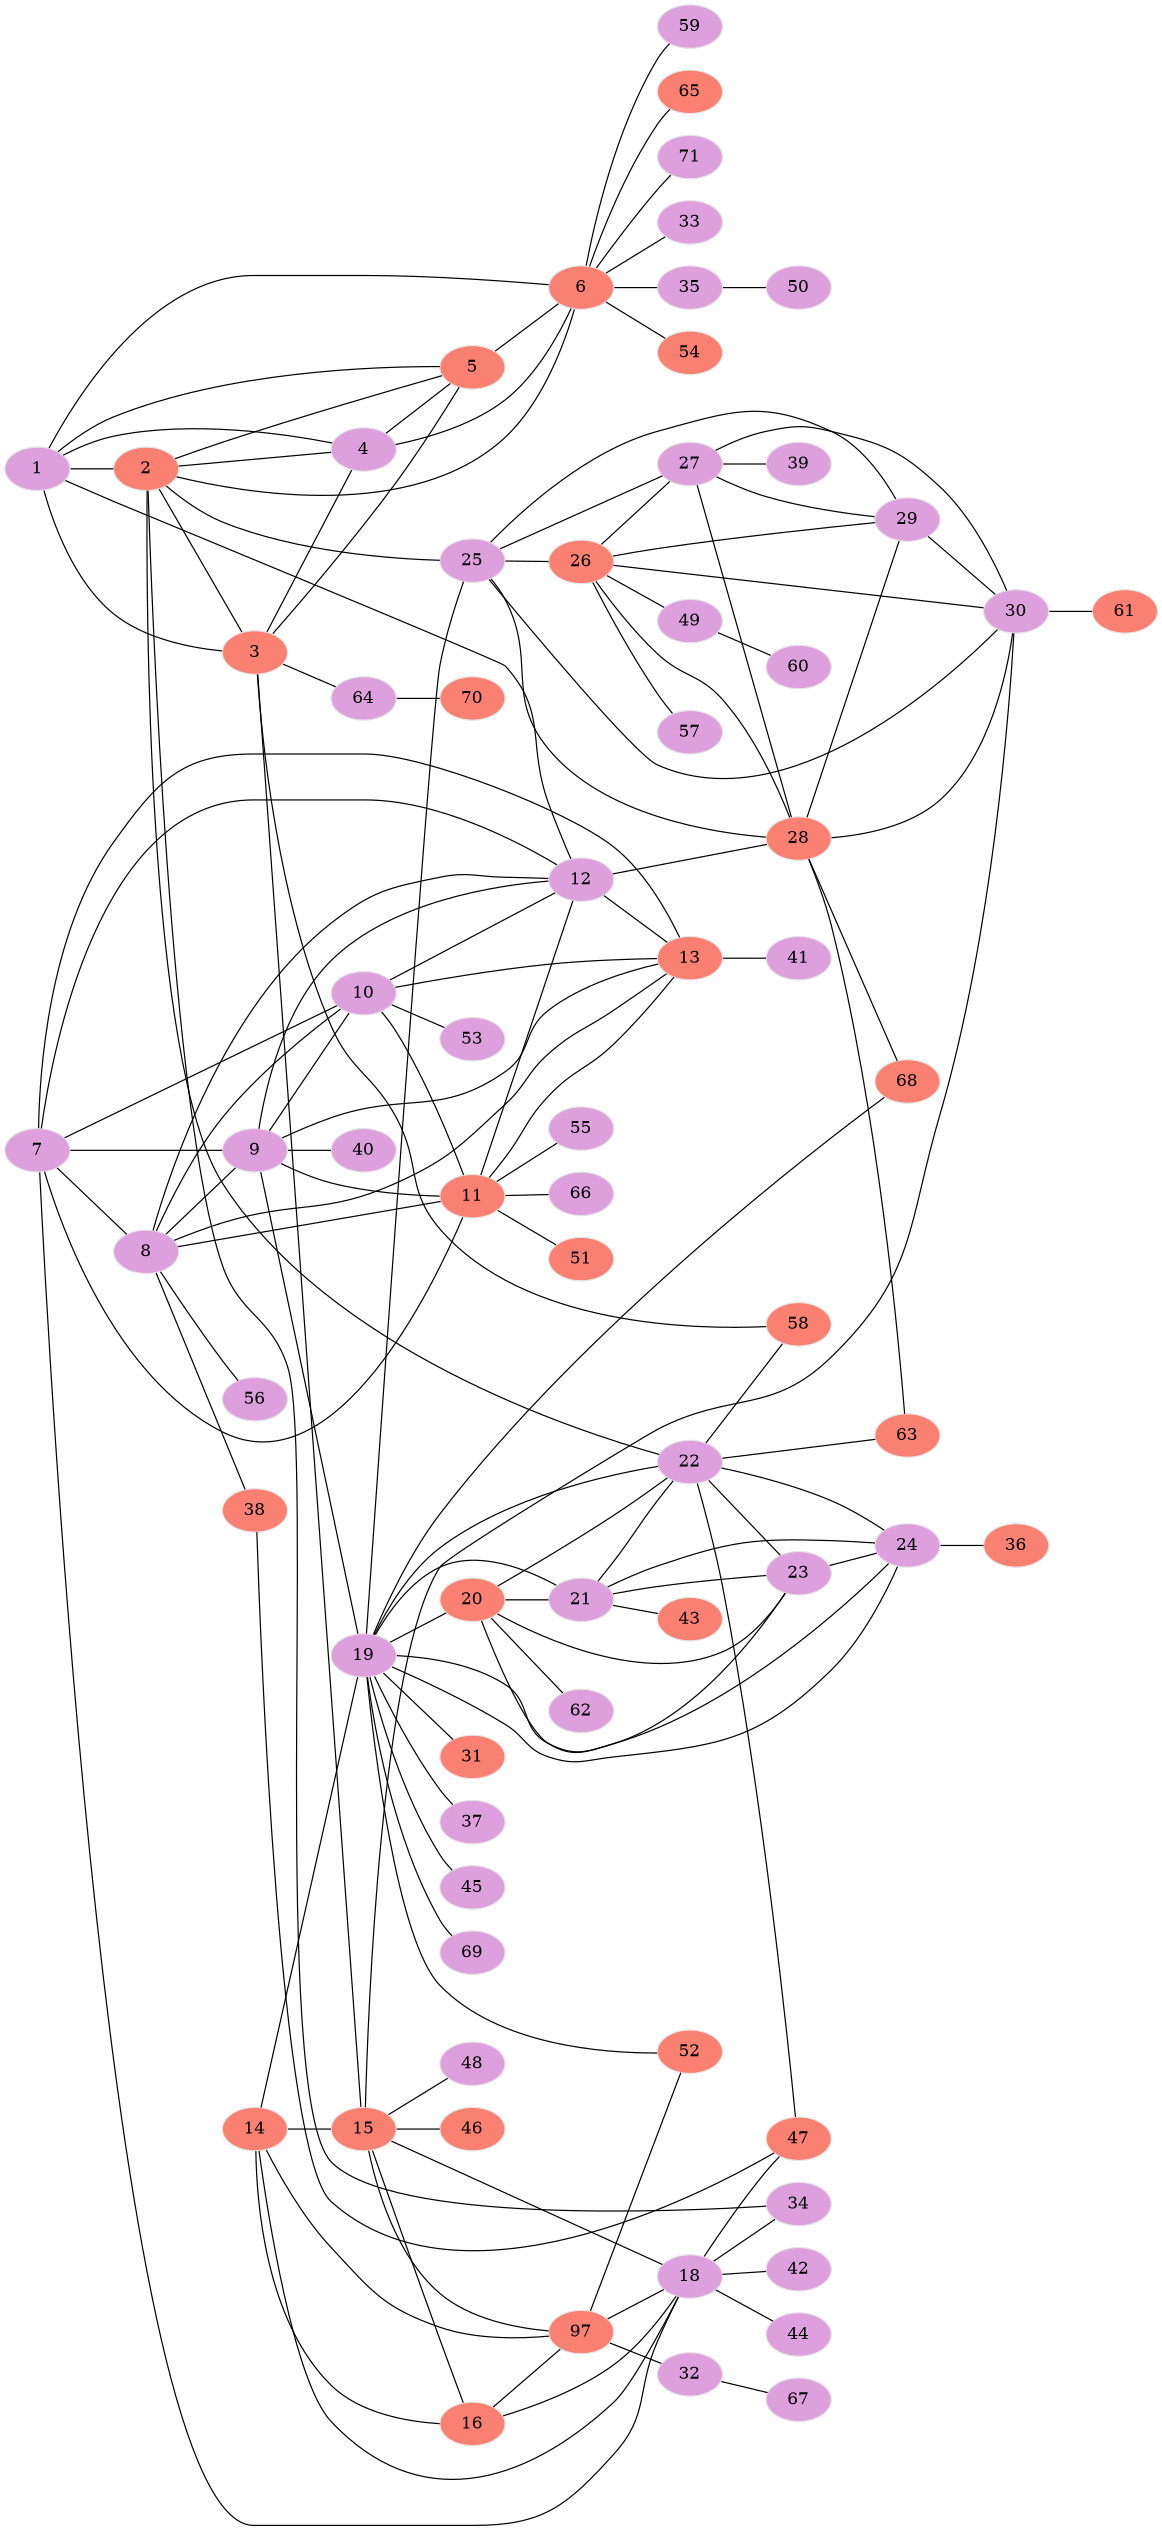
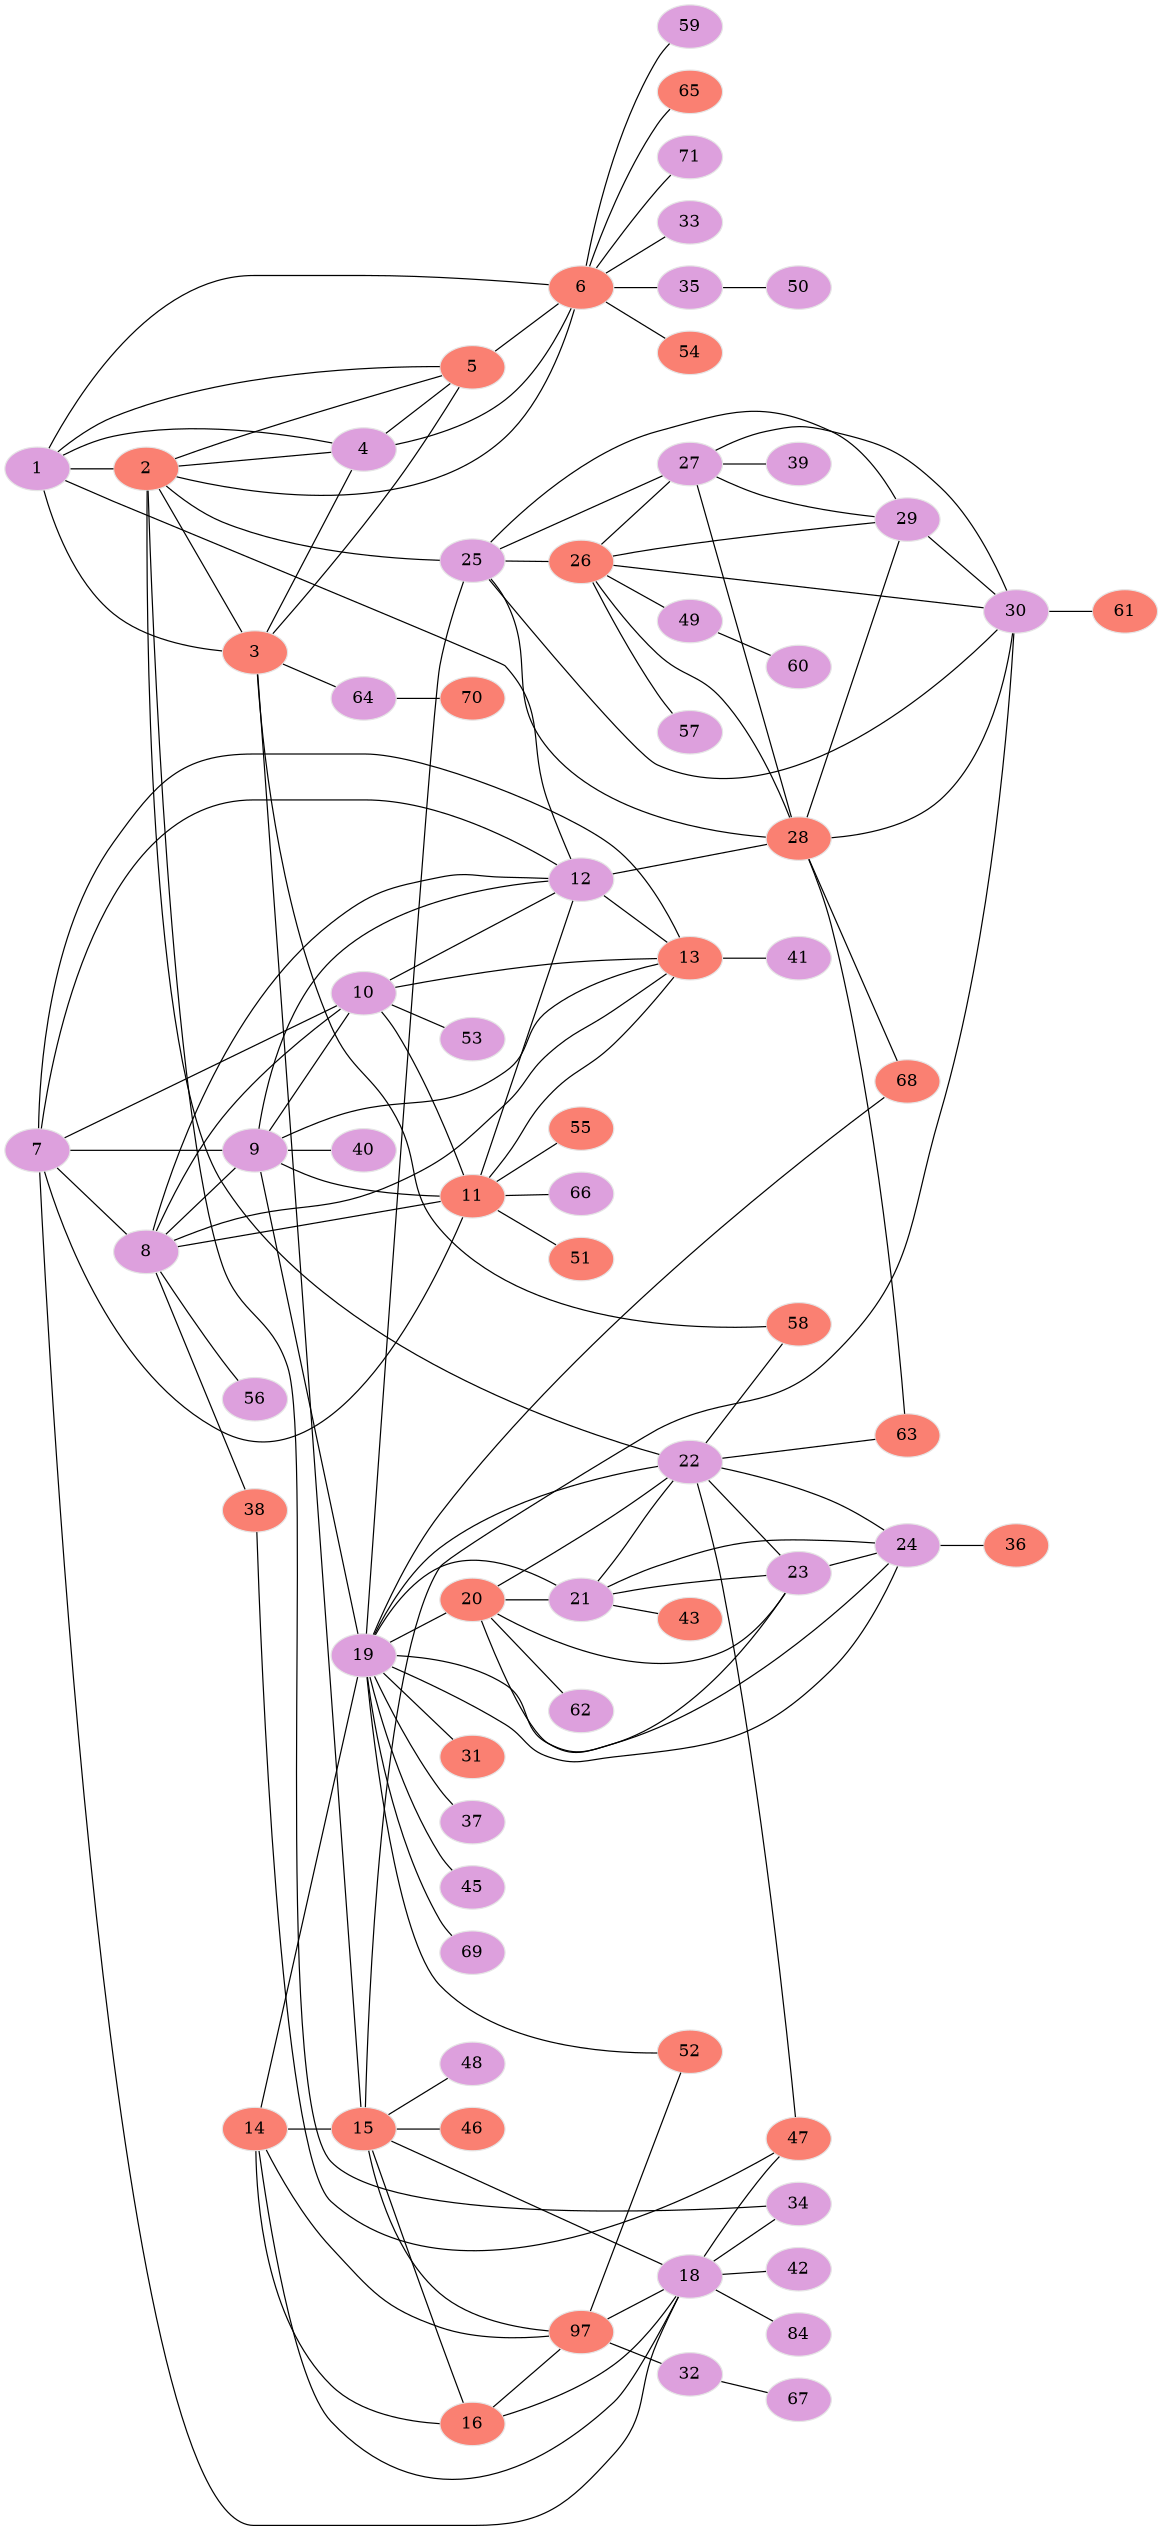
(581, 1129) -> (581, 1129)
(799, 2334) -> (799, 2334)
